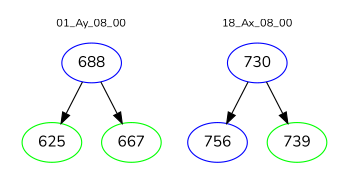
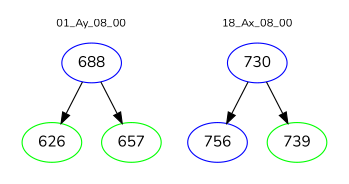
(52, 142) -> (52, 142)
(131, 142) -> (131, 142)
